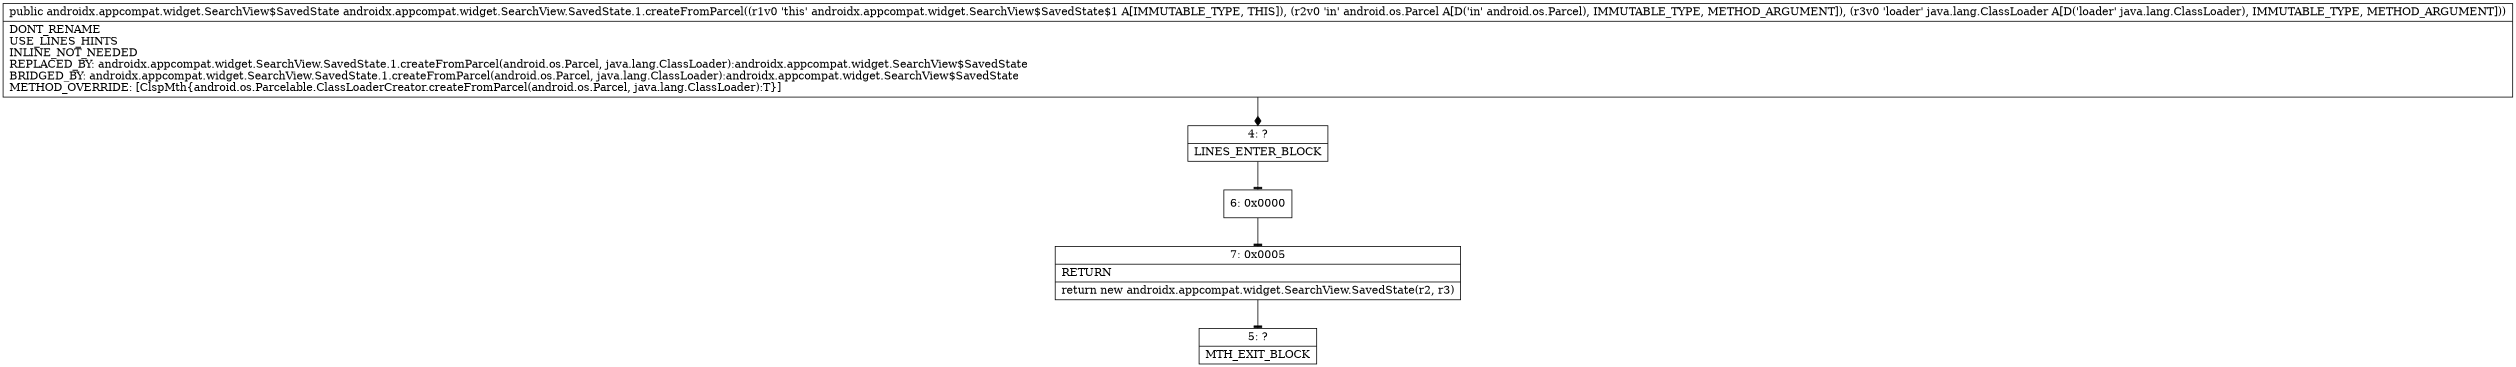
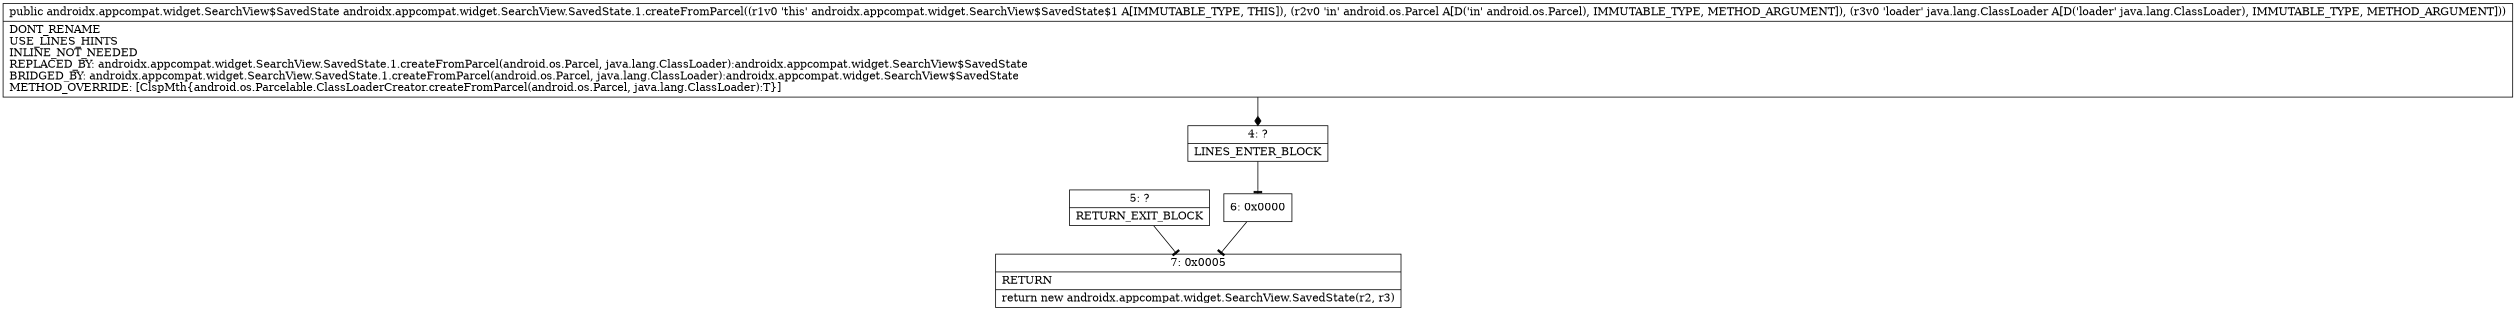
(1258, 312) -> (1164, 238)
(1258, 355) -> (1140, 216)
